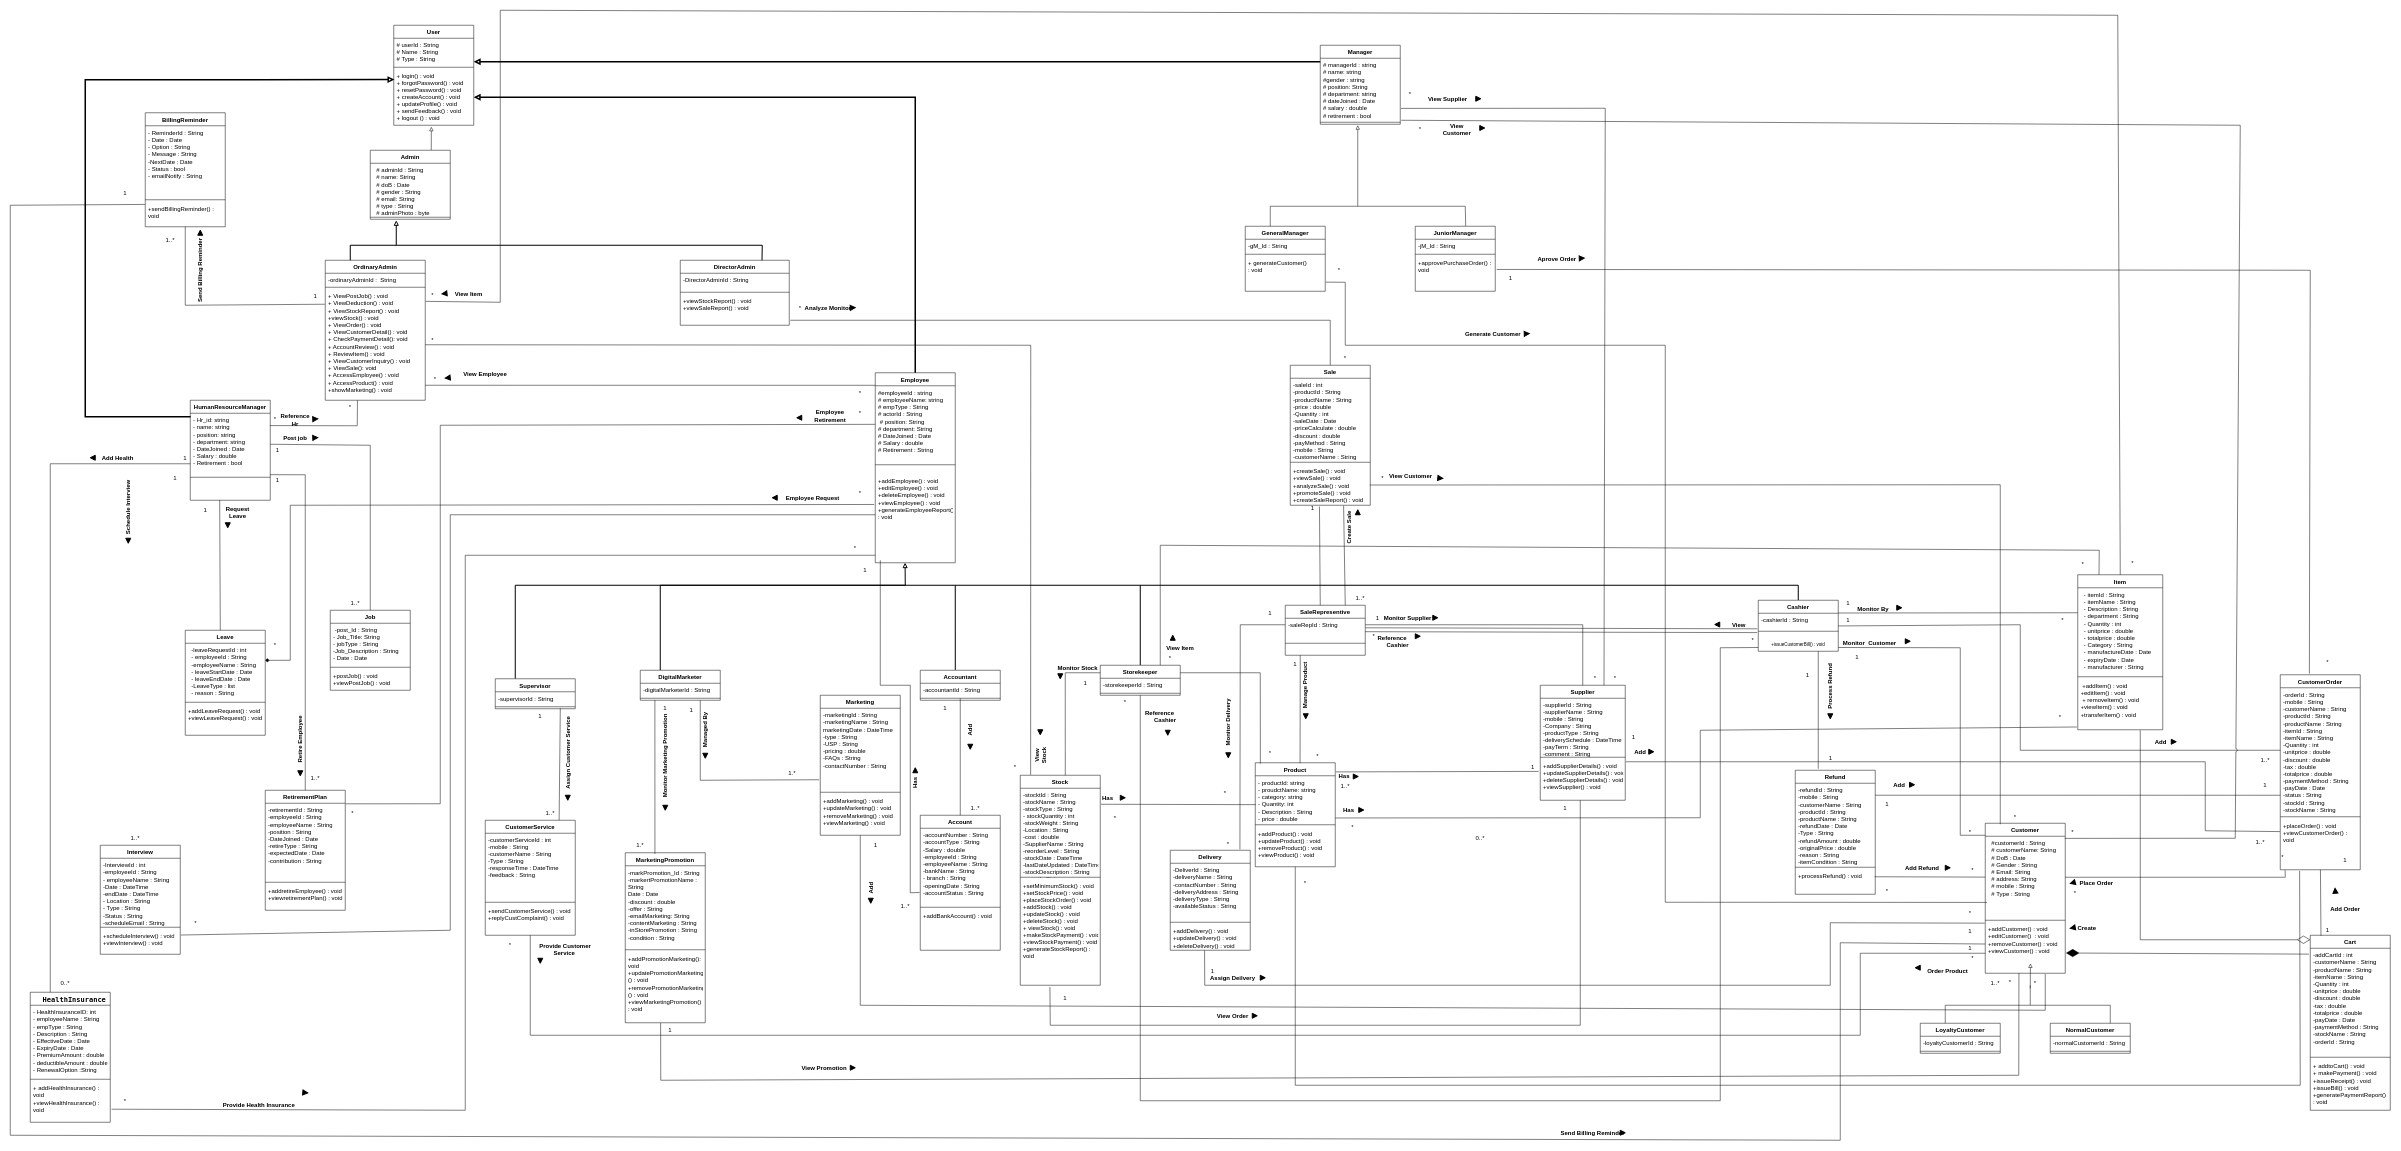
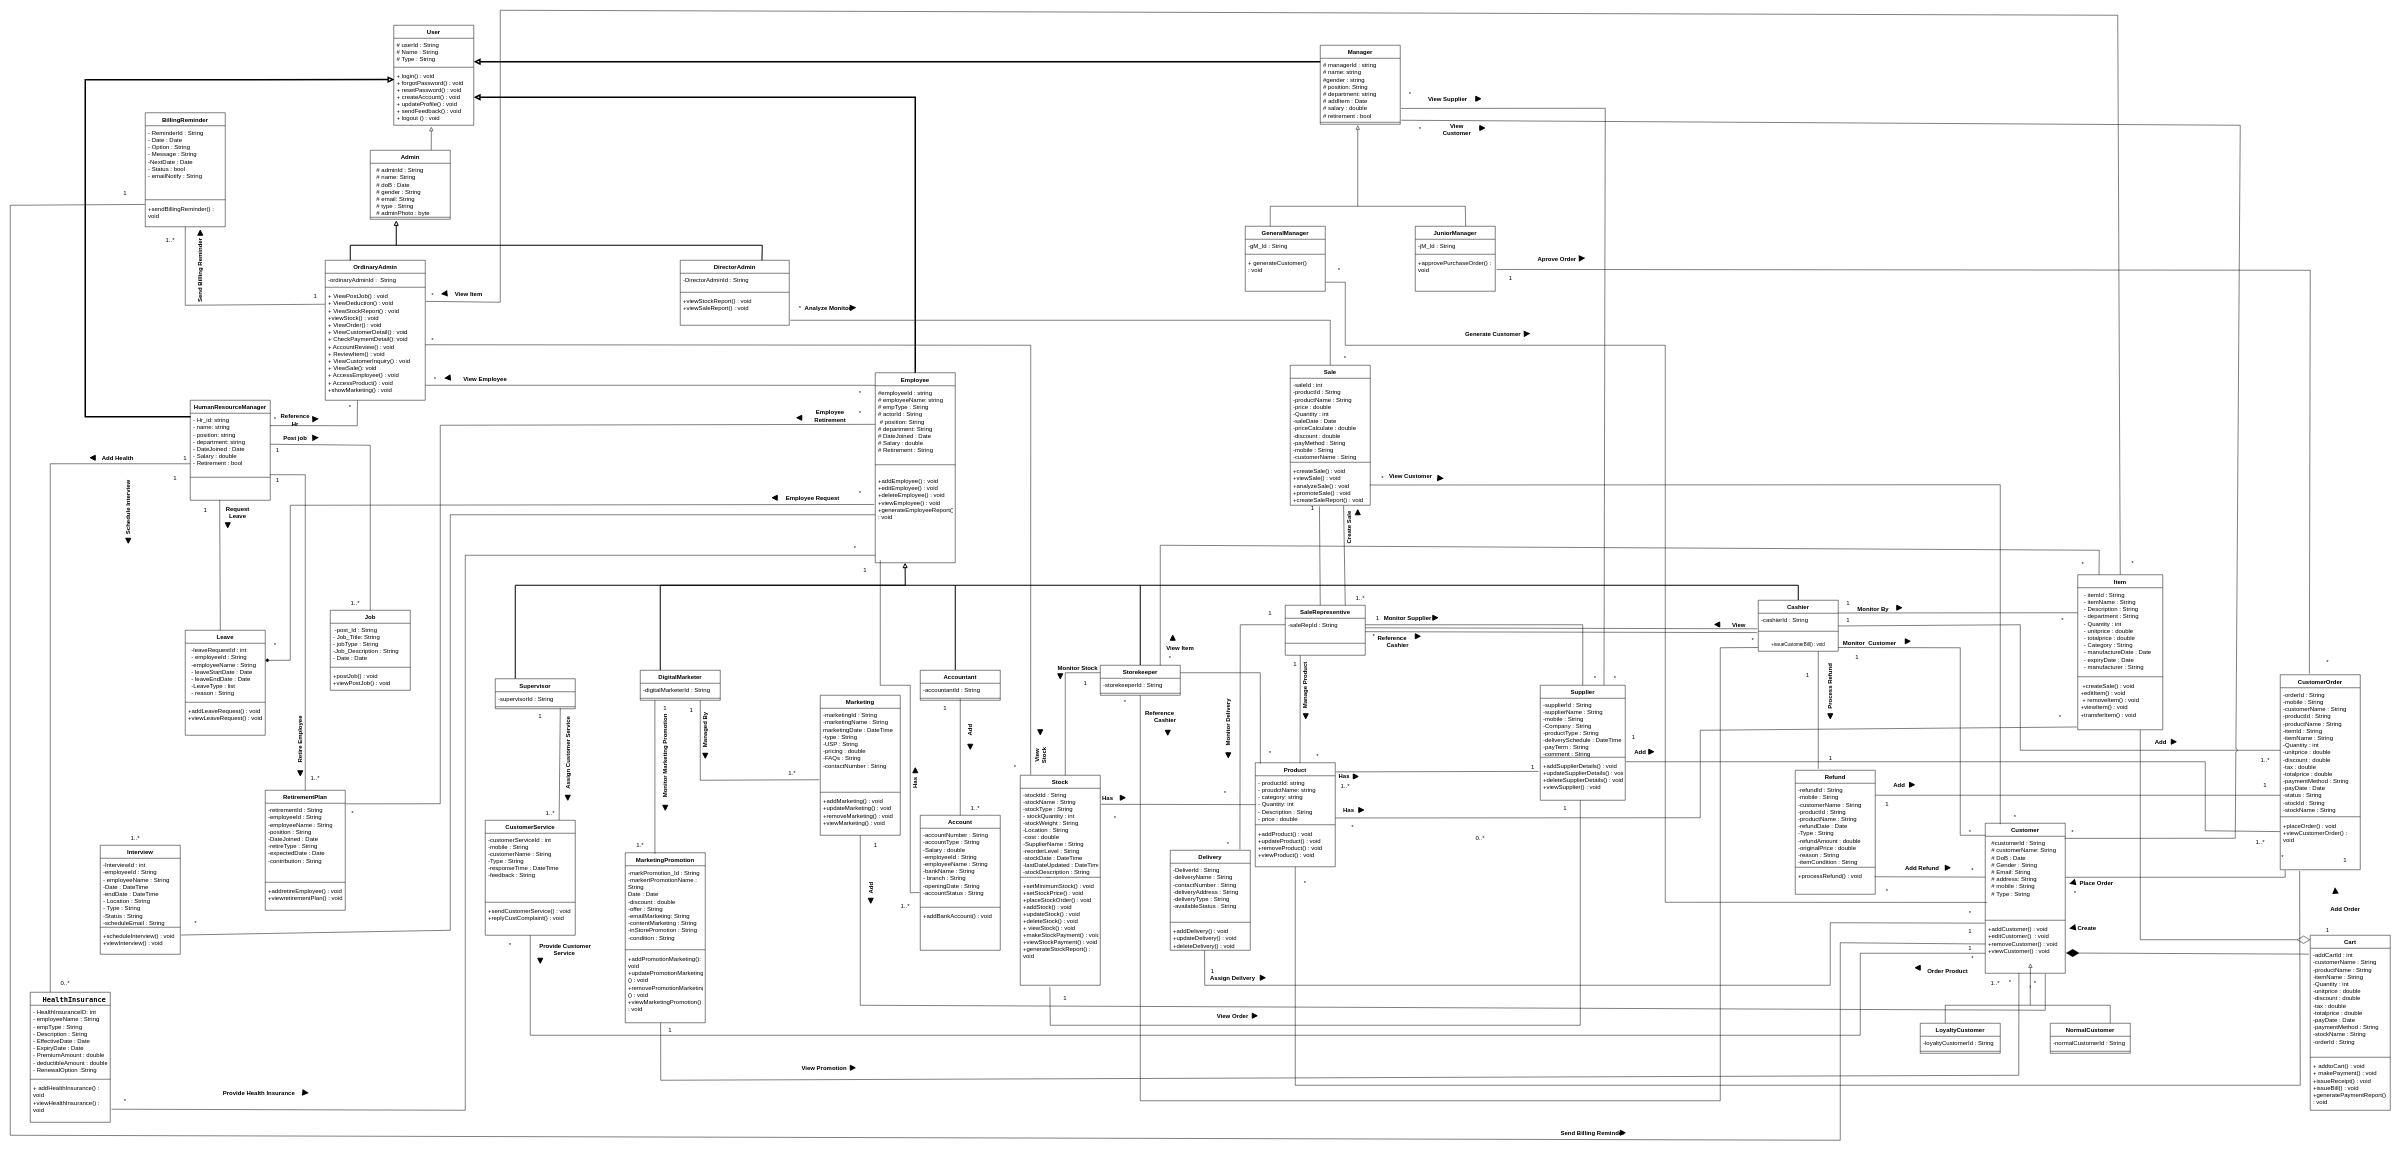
(1354, 91) -> (1354, 91)
(485, 374) -> (485, 379)
(2115, 700) -> (2115, 700)
(2321, 903) -> none
(259, 1105) -> (259, 1093)
